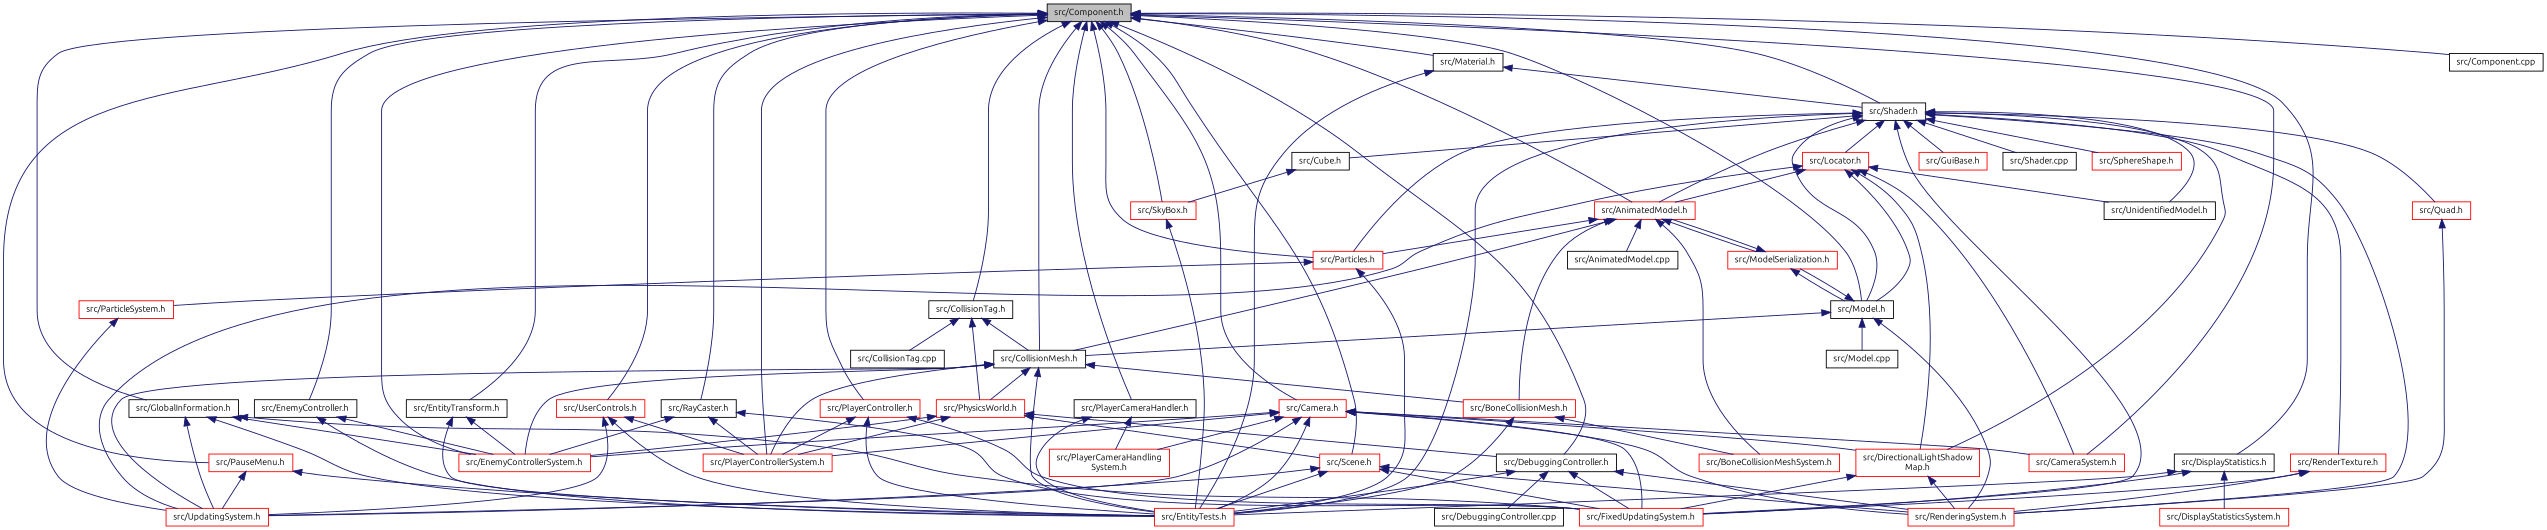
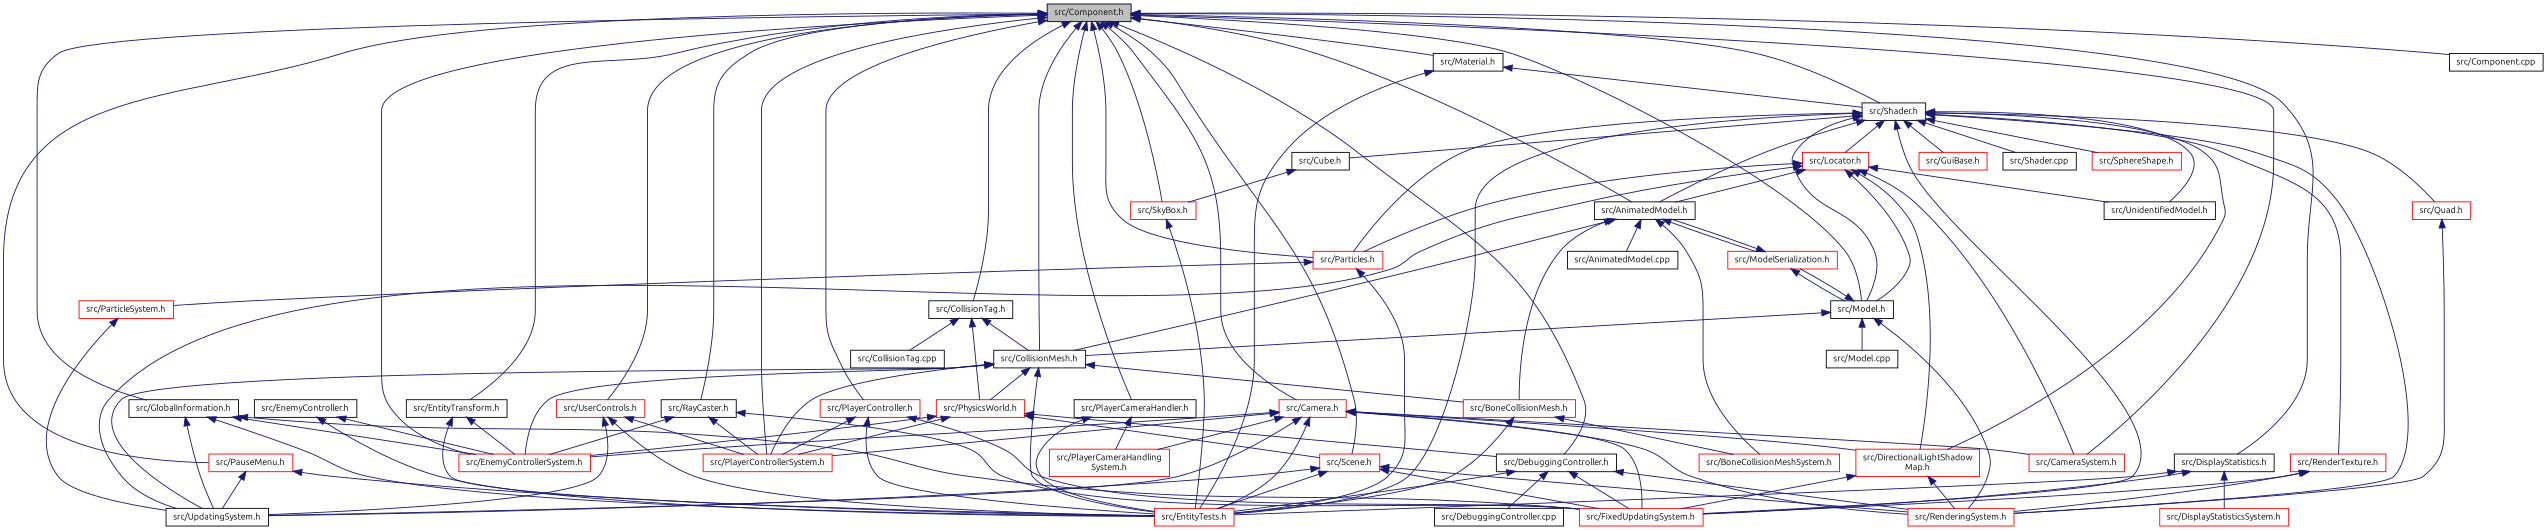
(367, 55) -> none
(1645, 211) -> (1645, 211)
(1486, 237) -> (1574, 186)
(217, 517) -> (217, 517)
